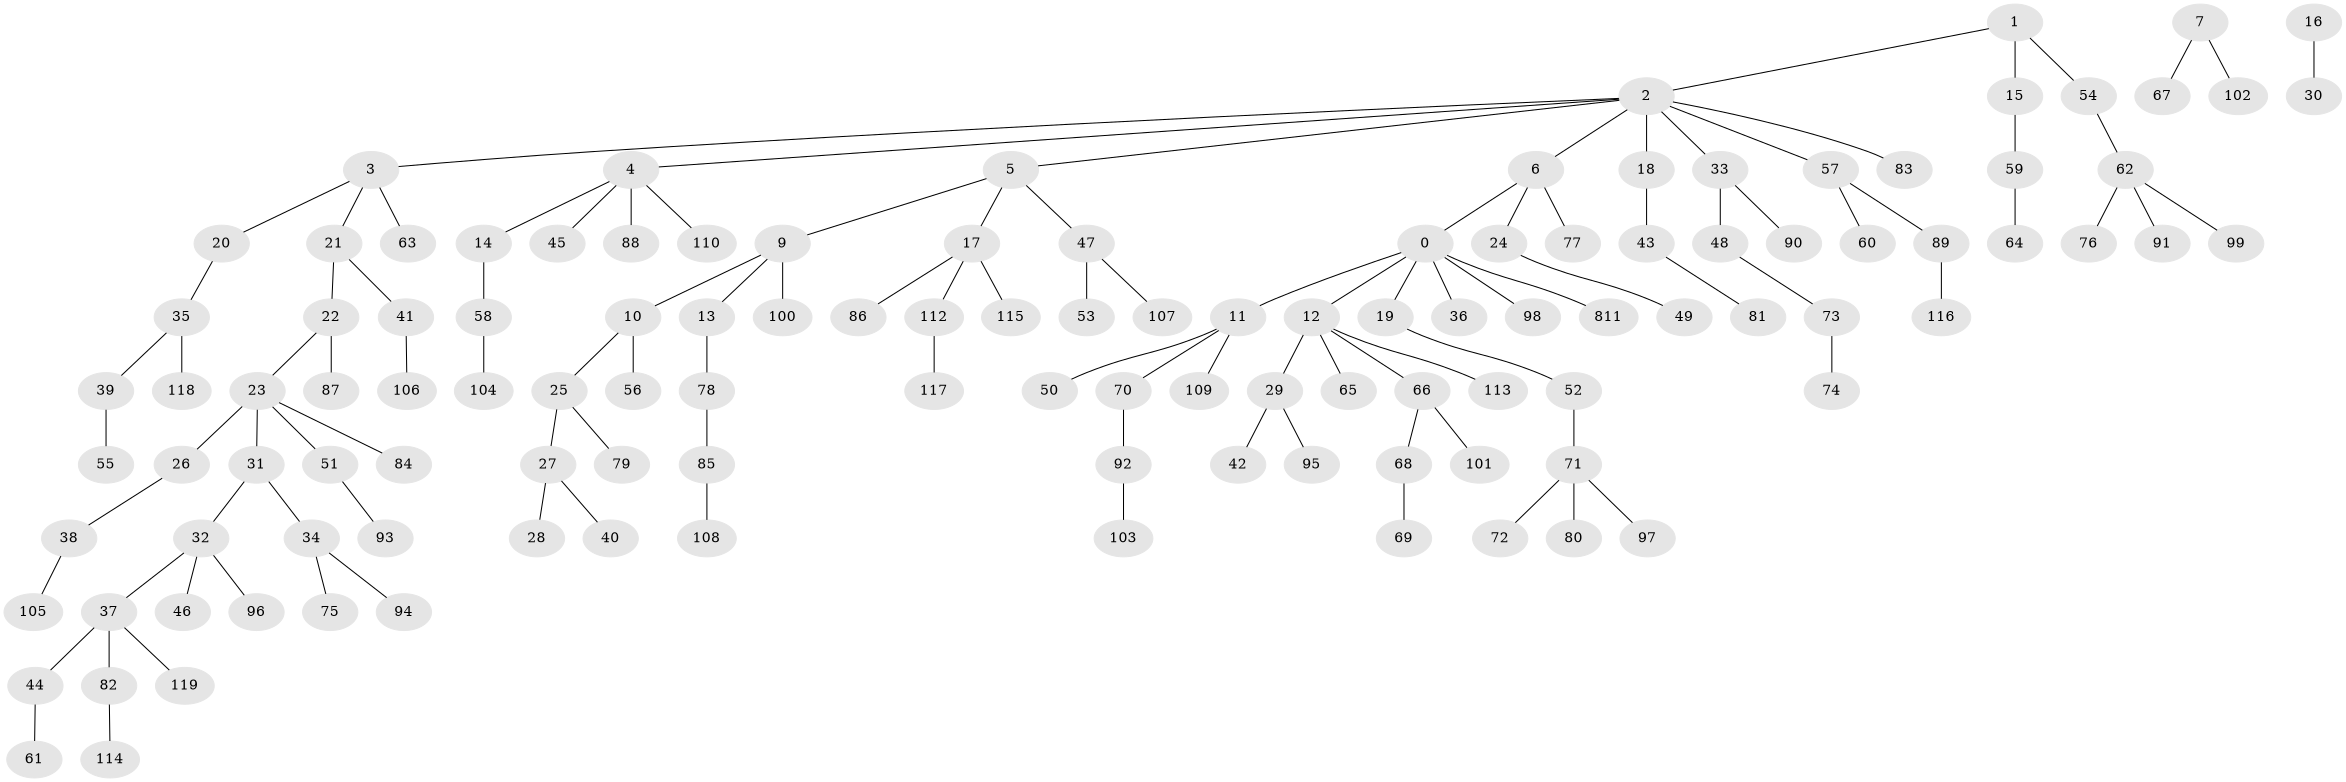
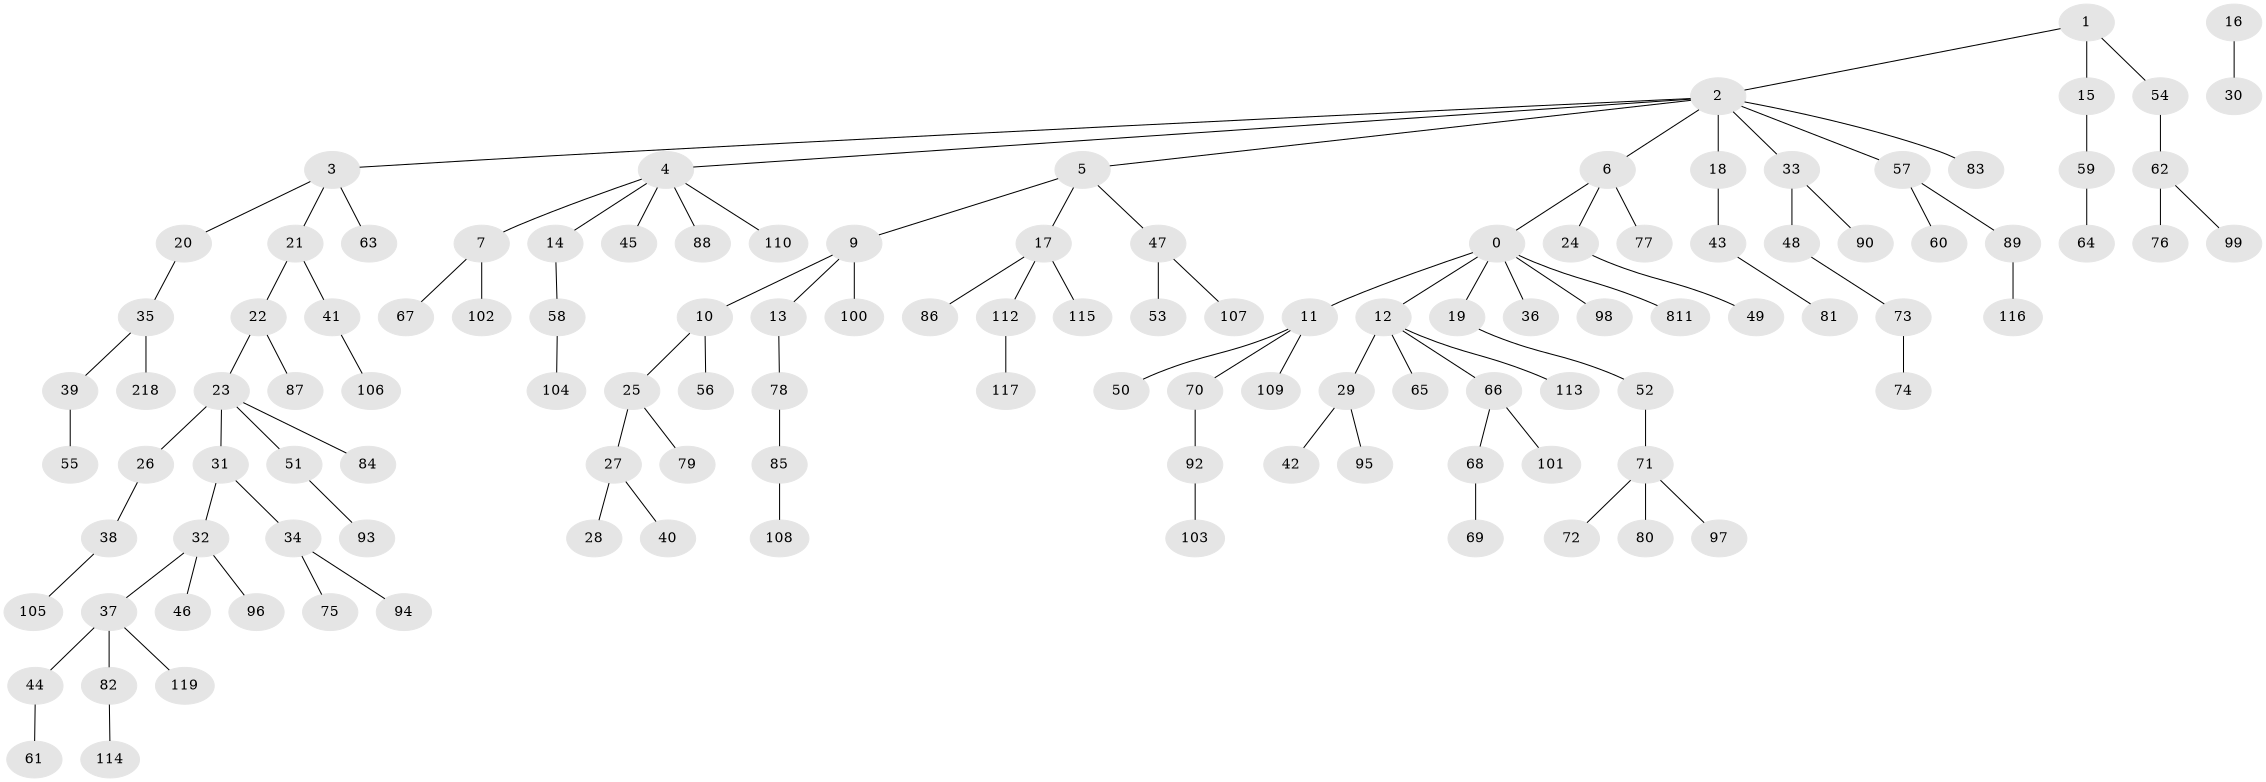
none -> (572, 204)
(2162, 244) -> none
(182, 391) -> (146, 391)
